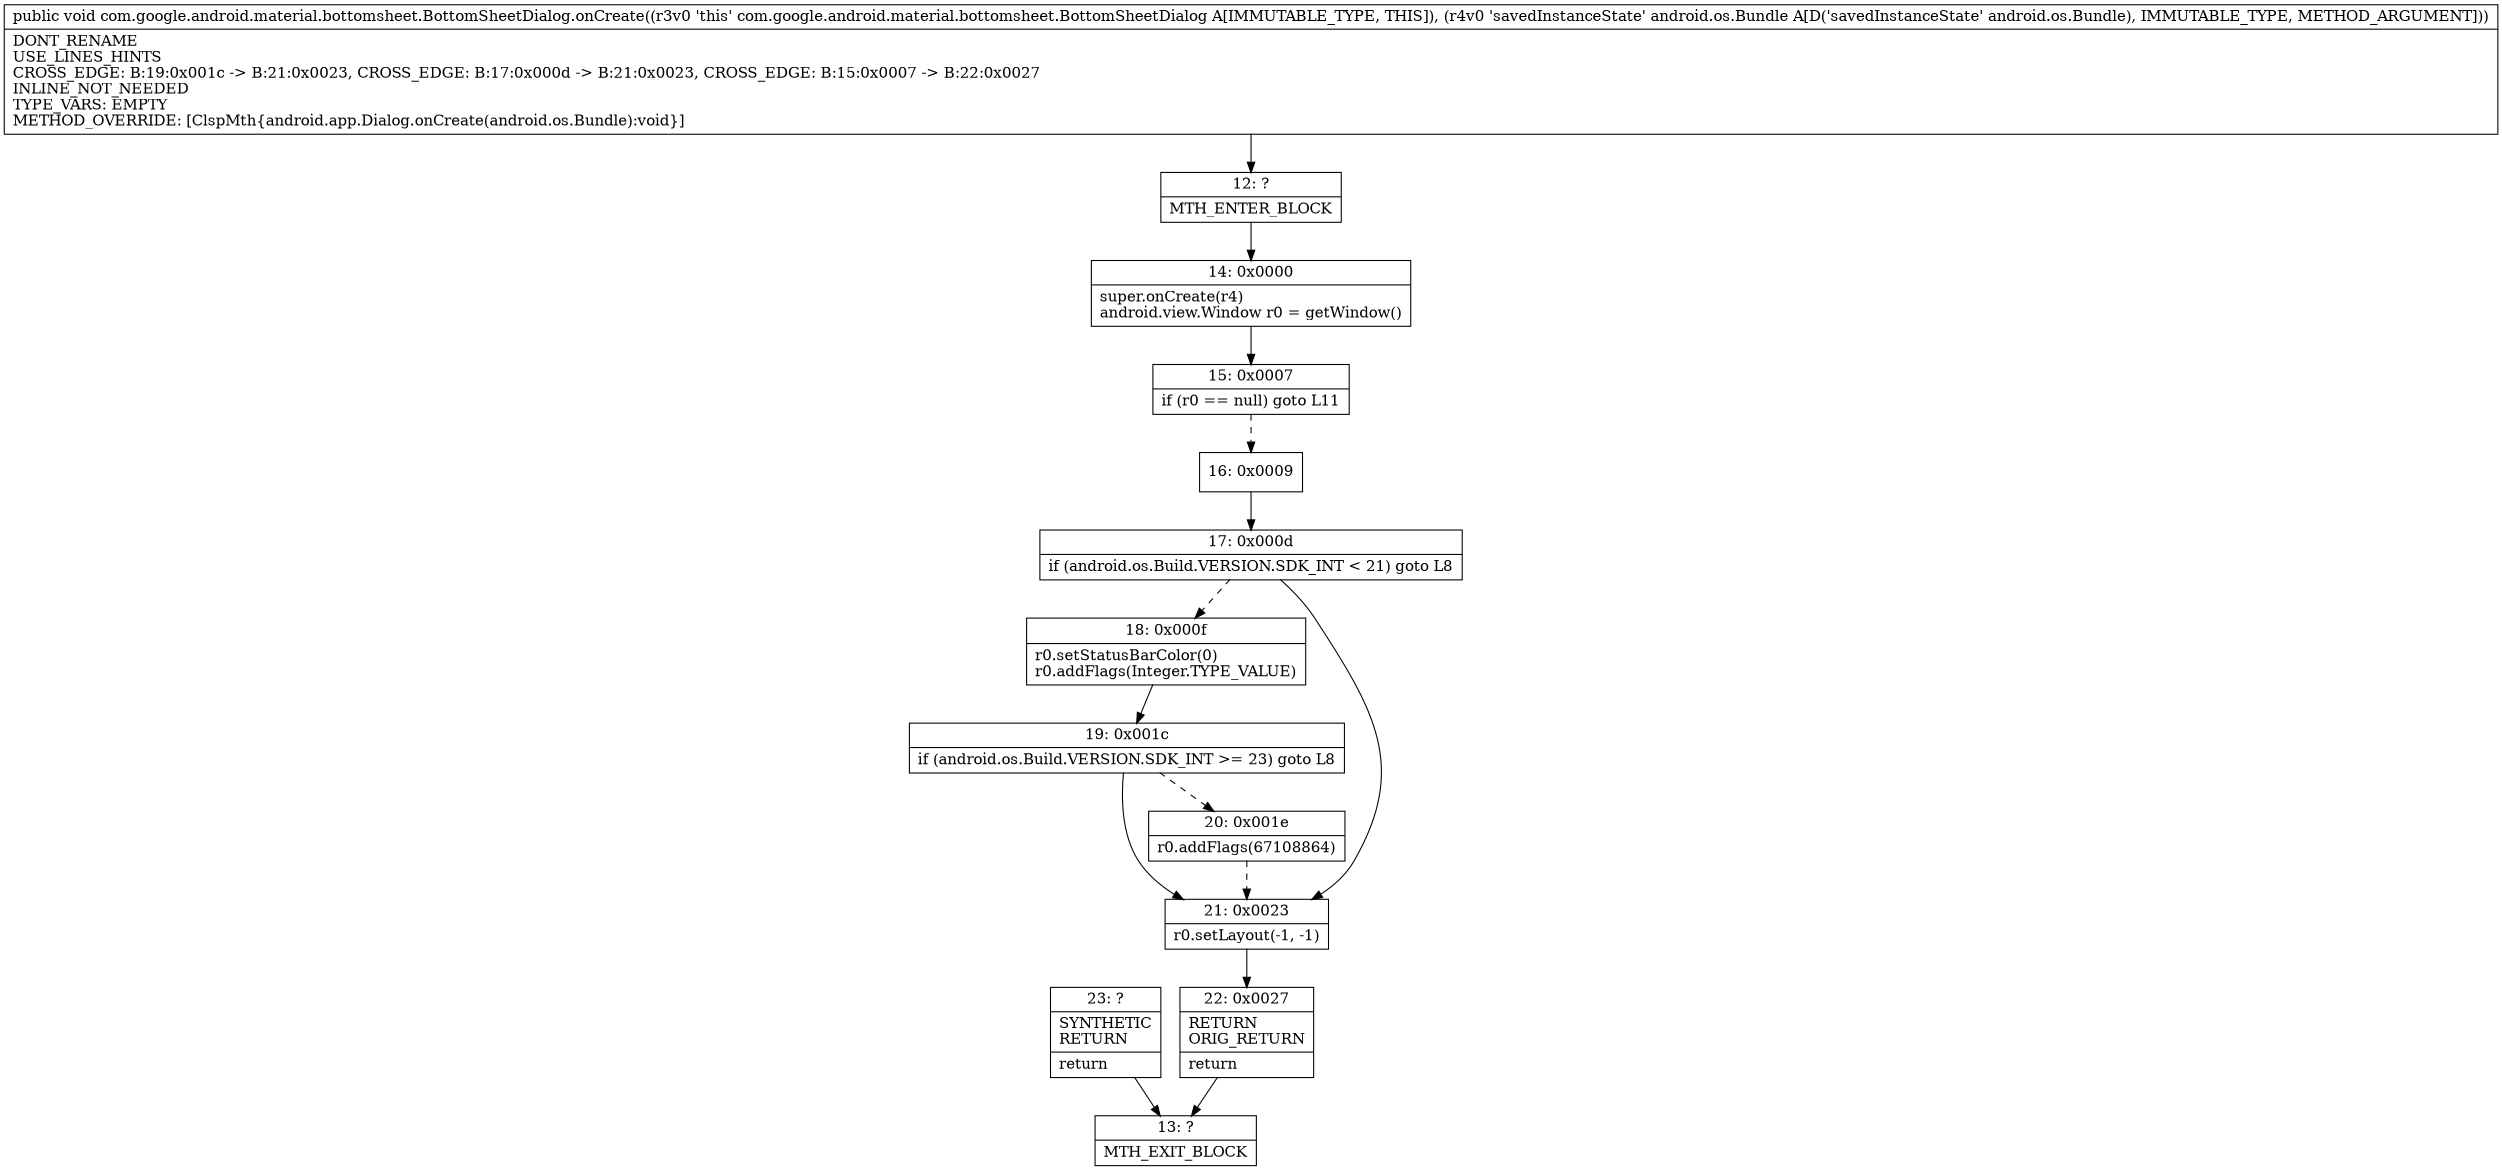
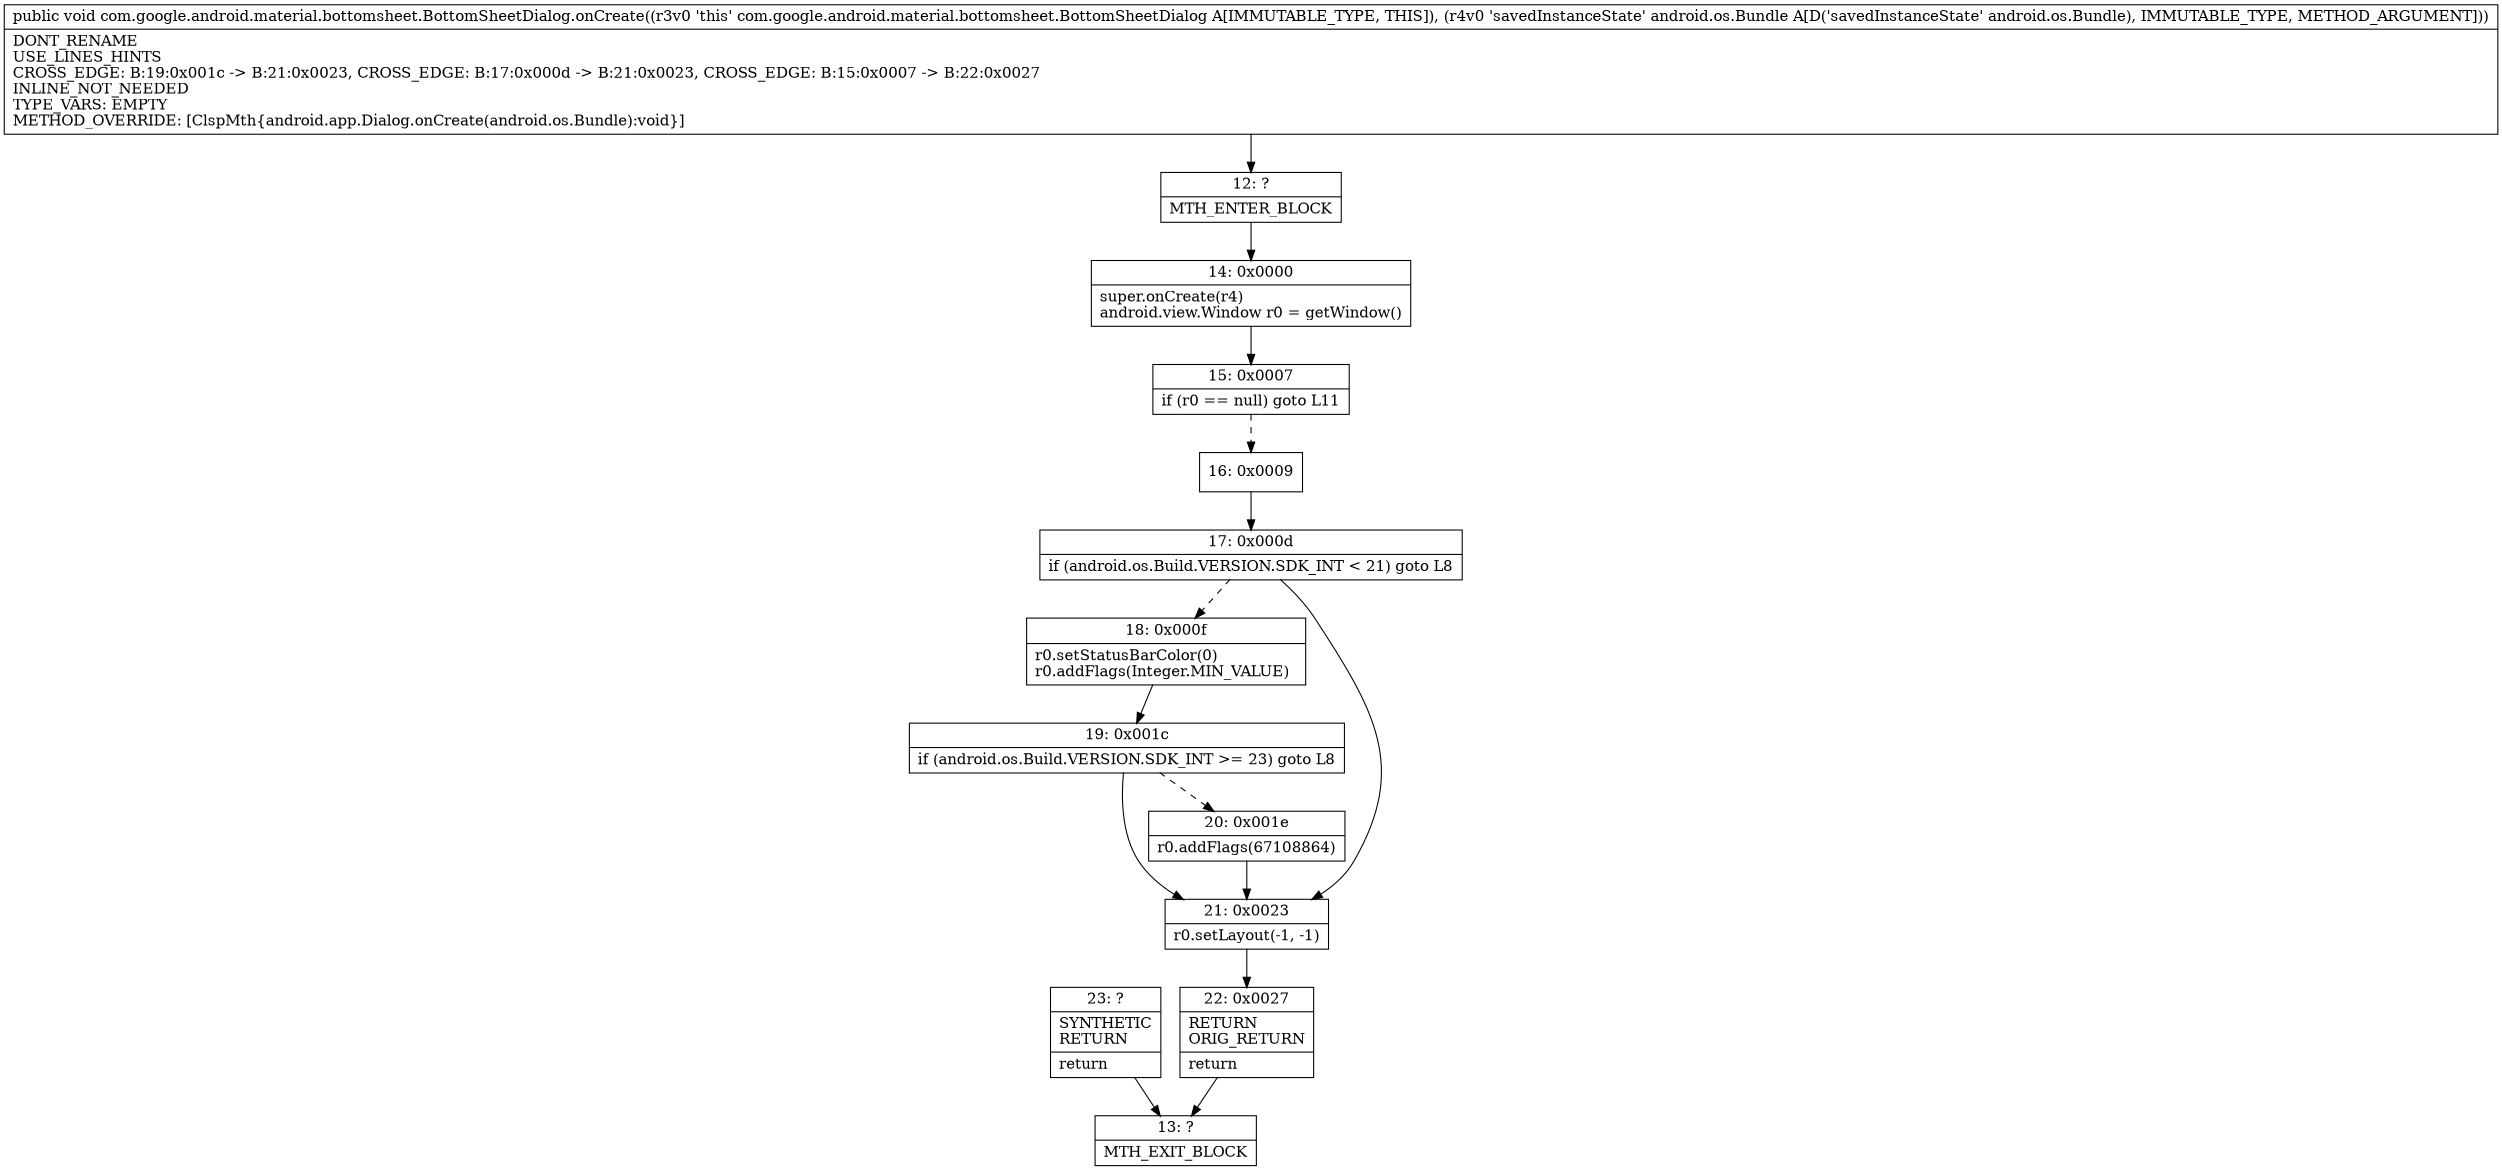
(1166, 672) -> (1162, 672)
(1247, 875) -> (1247, 875)
